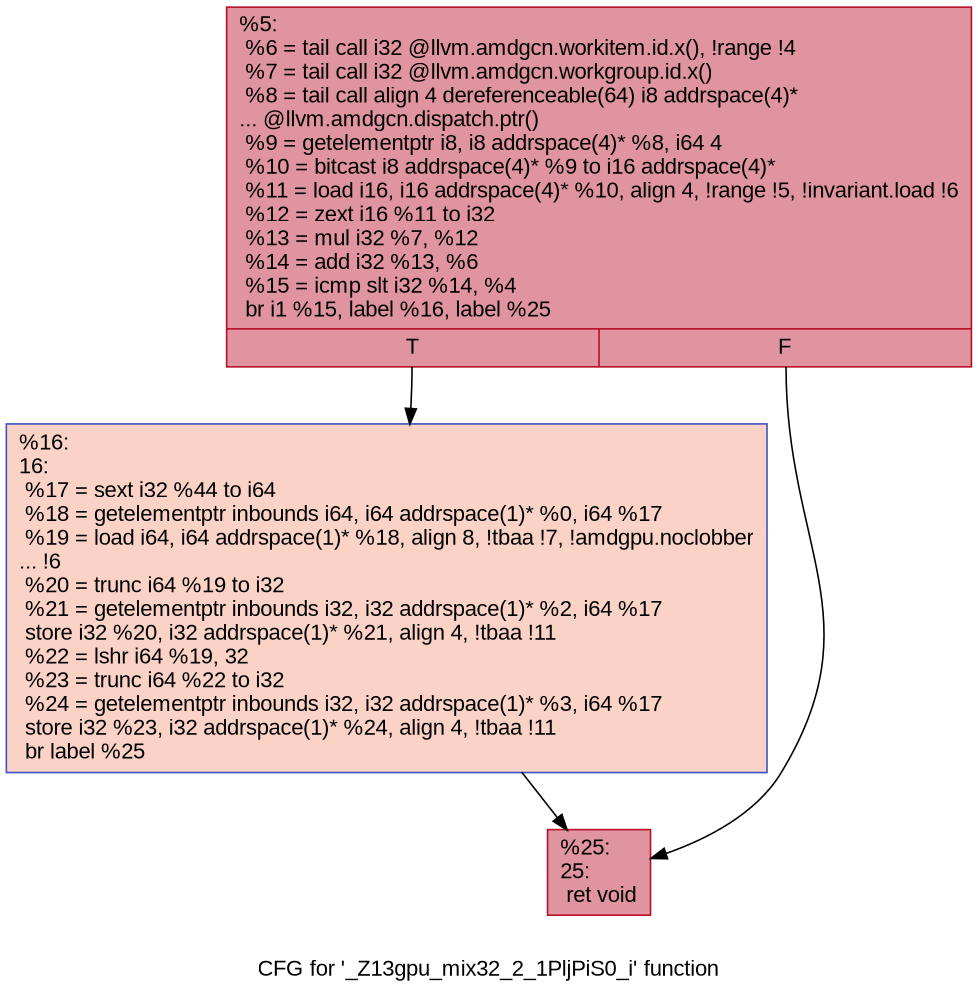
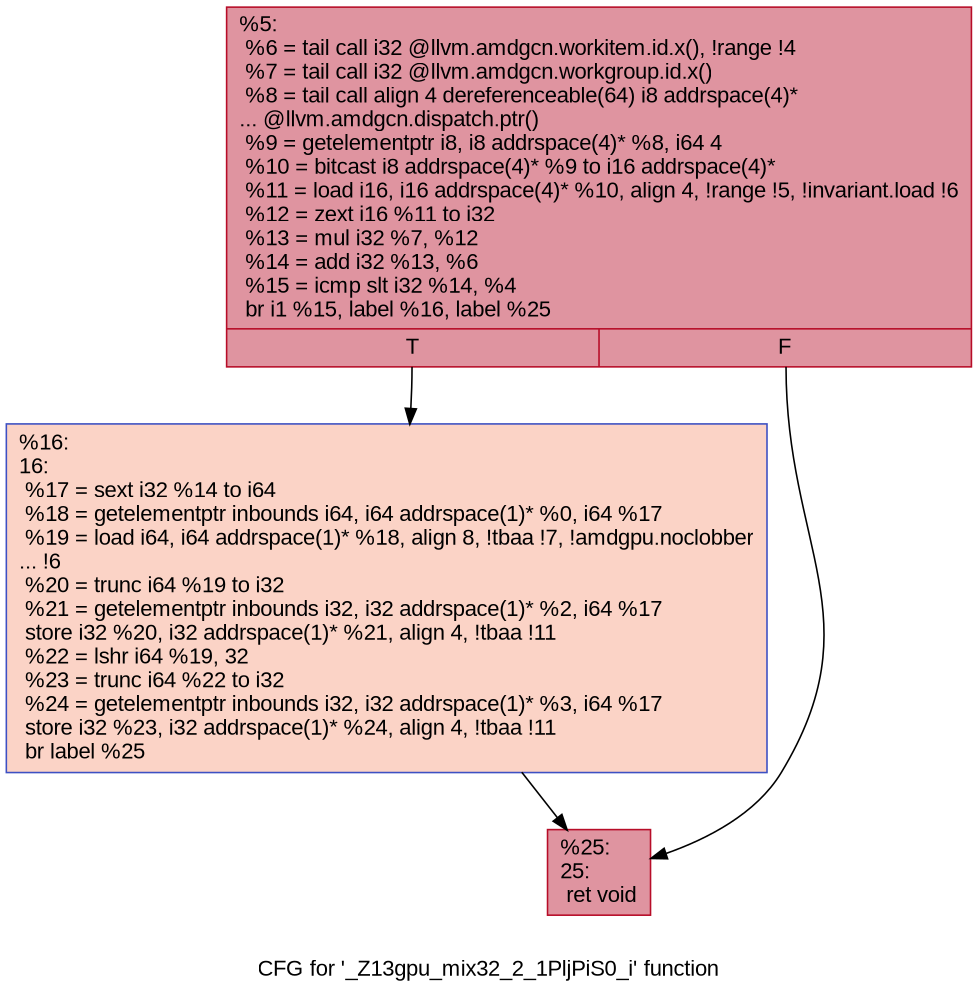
(148, 490) -> (148, 490)
